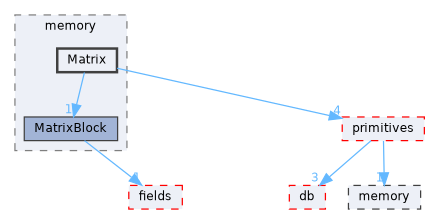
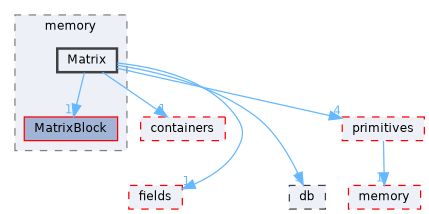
(71, 129) -> (71, 129)
none -> (183, 129)
(108, 159) -> (229, 109)
(350, 159) -> (237, 104)
(307, 197) -> (307, 197)
(385, 197) -> (385, 197)
